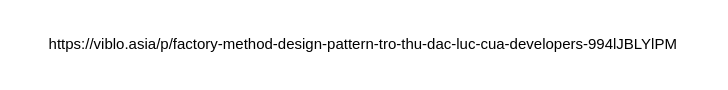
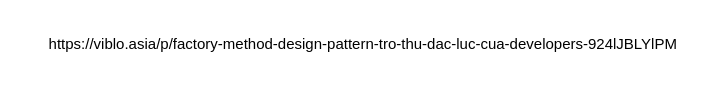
(363, 44) -> (363, 44)
